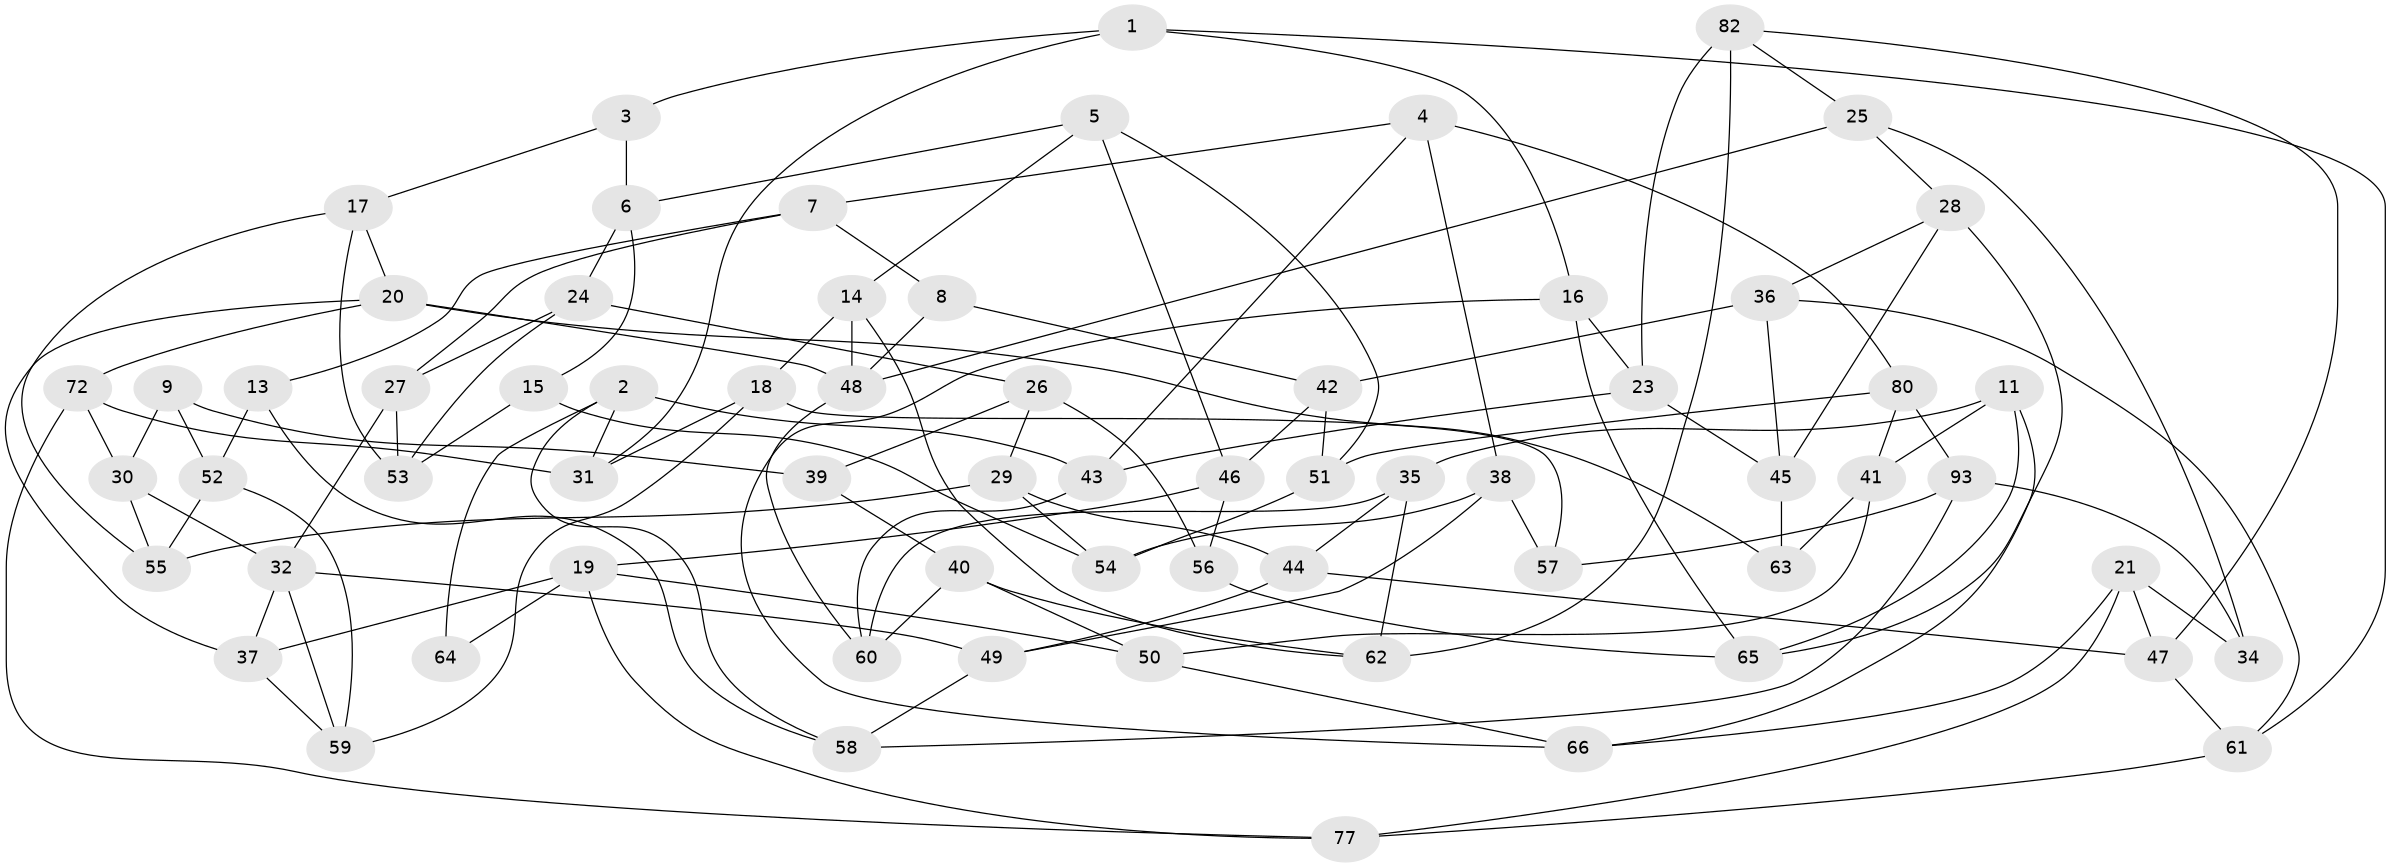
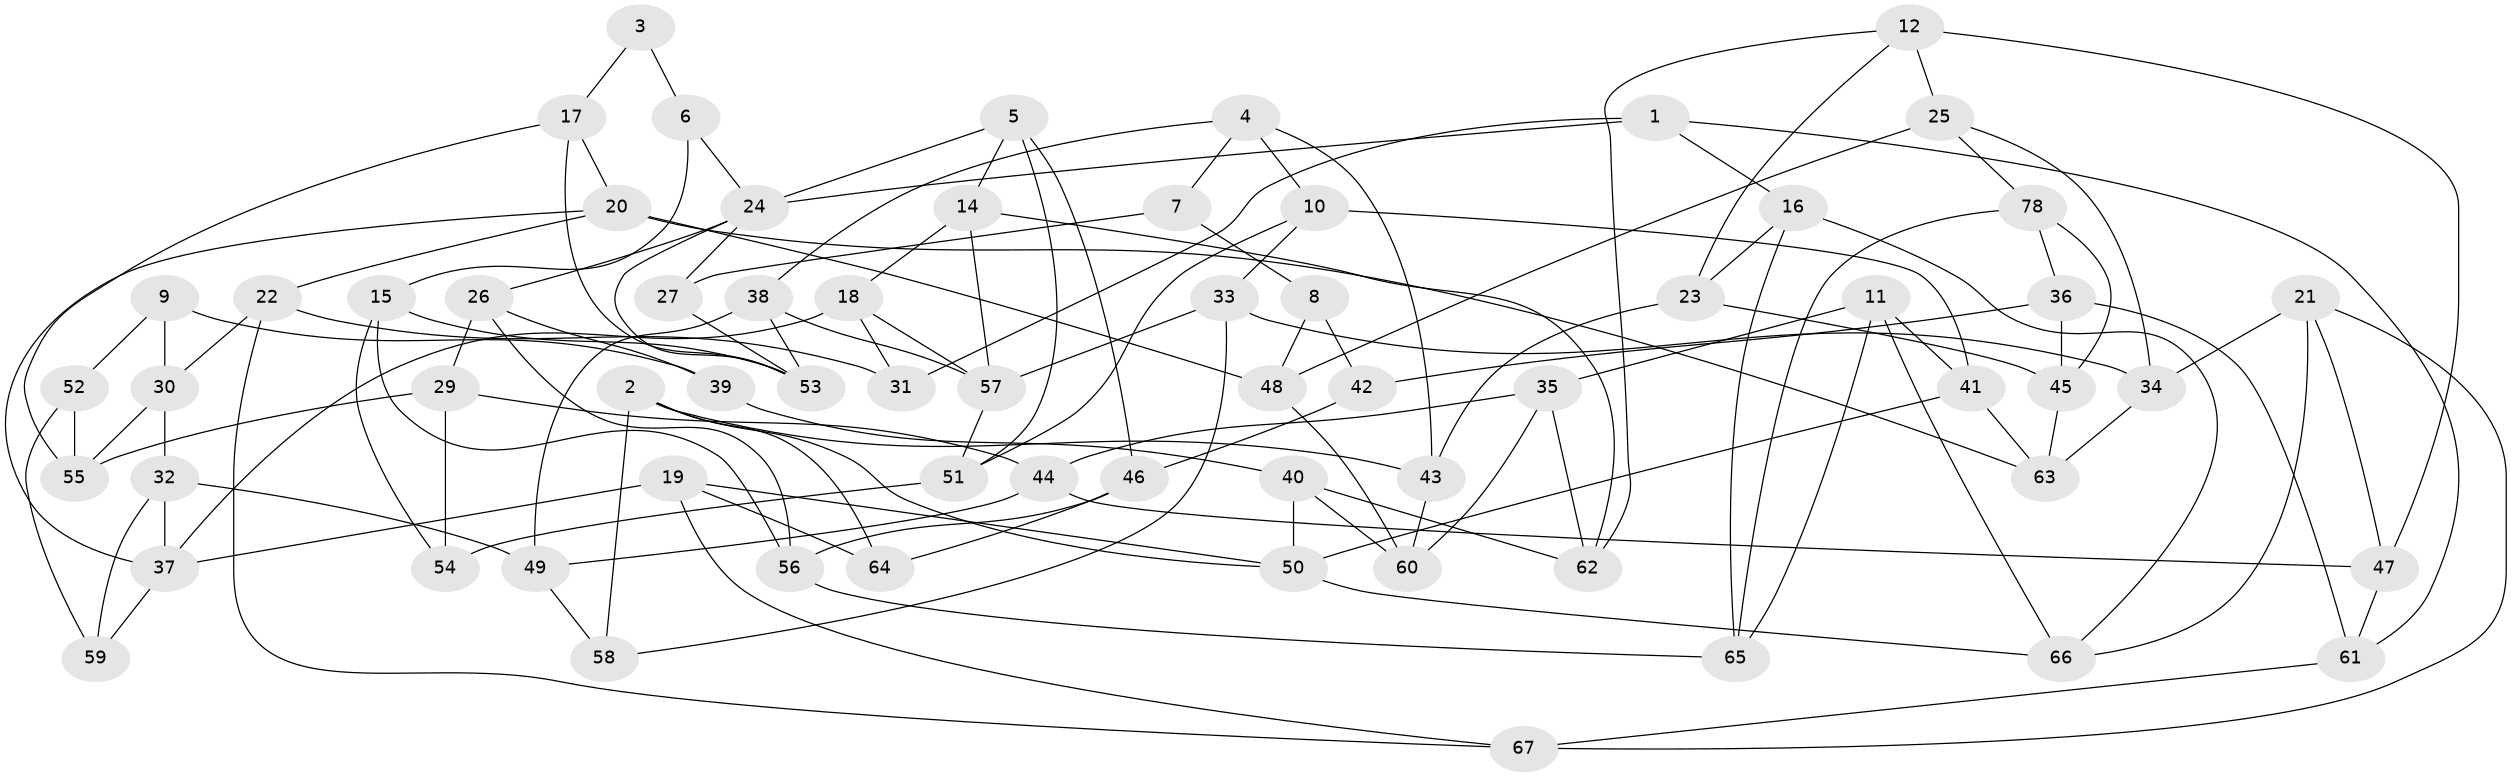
(1730, 28) -> (1910, 28)
(874, 55) -> (1204, 157)
(861, 163) -> (884, 163)
(1951, 208) -> (2033, 208)
(852, 334) -> (978, 288)
(78, 388) -> (268, 298)
(258, 388) -> none
(1903, 388) -> (1315, 208)
none -> (2098, 433)
(604, 434) -> (919, 505)
none -> (564, 440)
(1324, 440) -> (973, 434)
(339, 479) -> none
(1962, 479) -> (1225, 298)
(1305, 525) -> (783, 341)
(924, 532) -> (986, 537)
(530, 559) -> (450, 348)
(1345, 839) -> (1524, 749)
